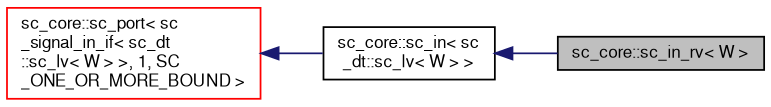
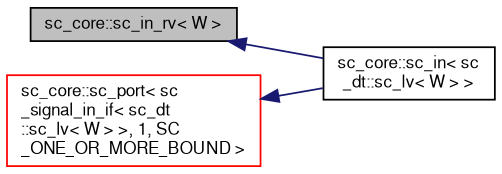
(535, 53) -> (285, 51)
